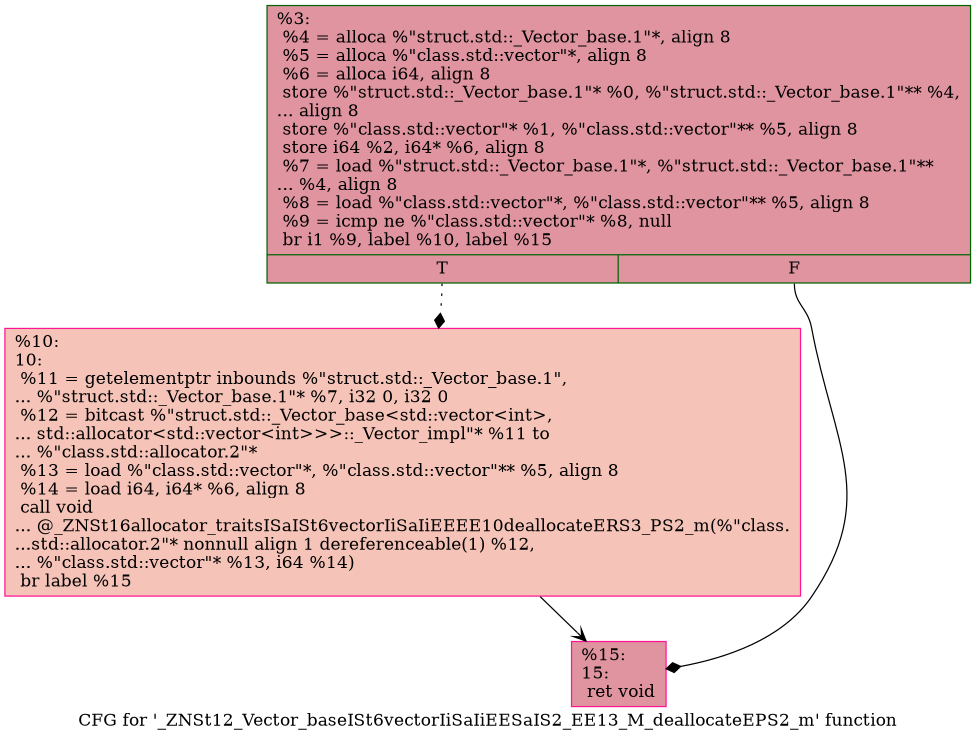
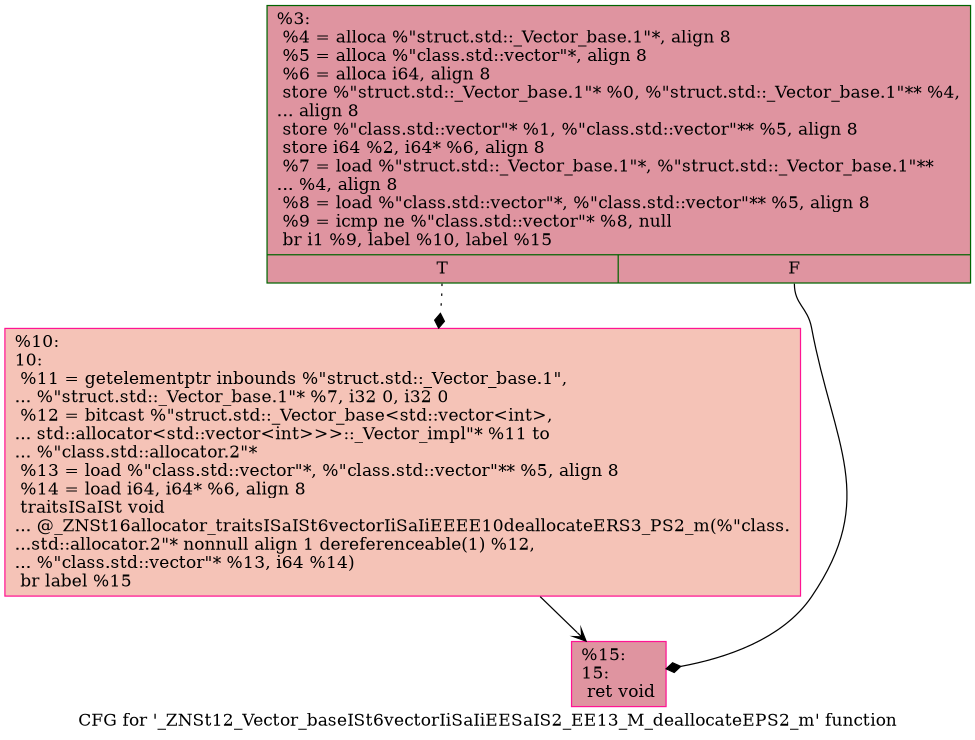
(54, 508) -> (90, 508)
